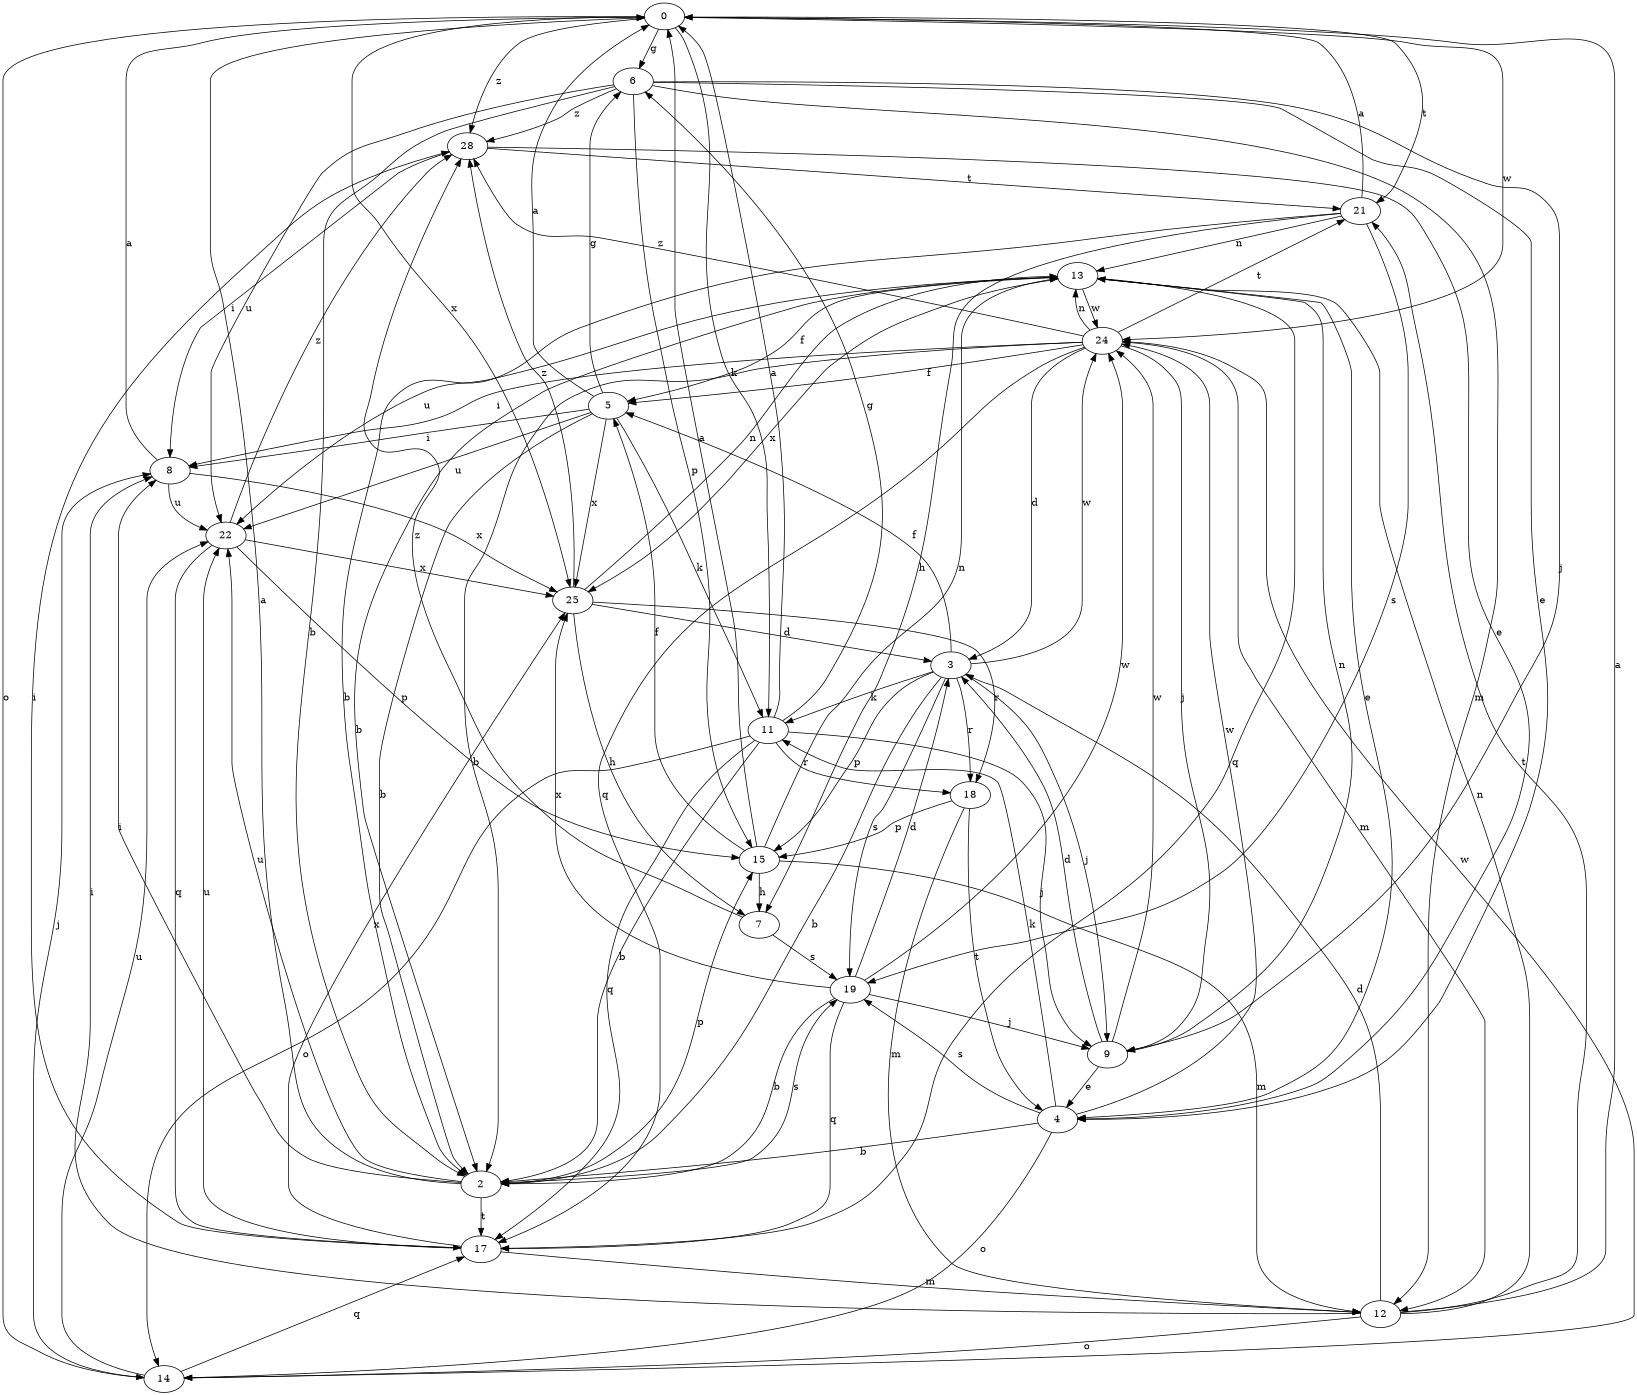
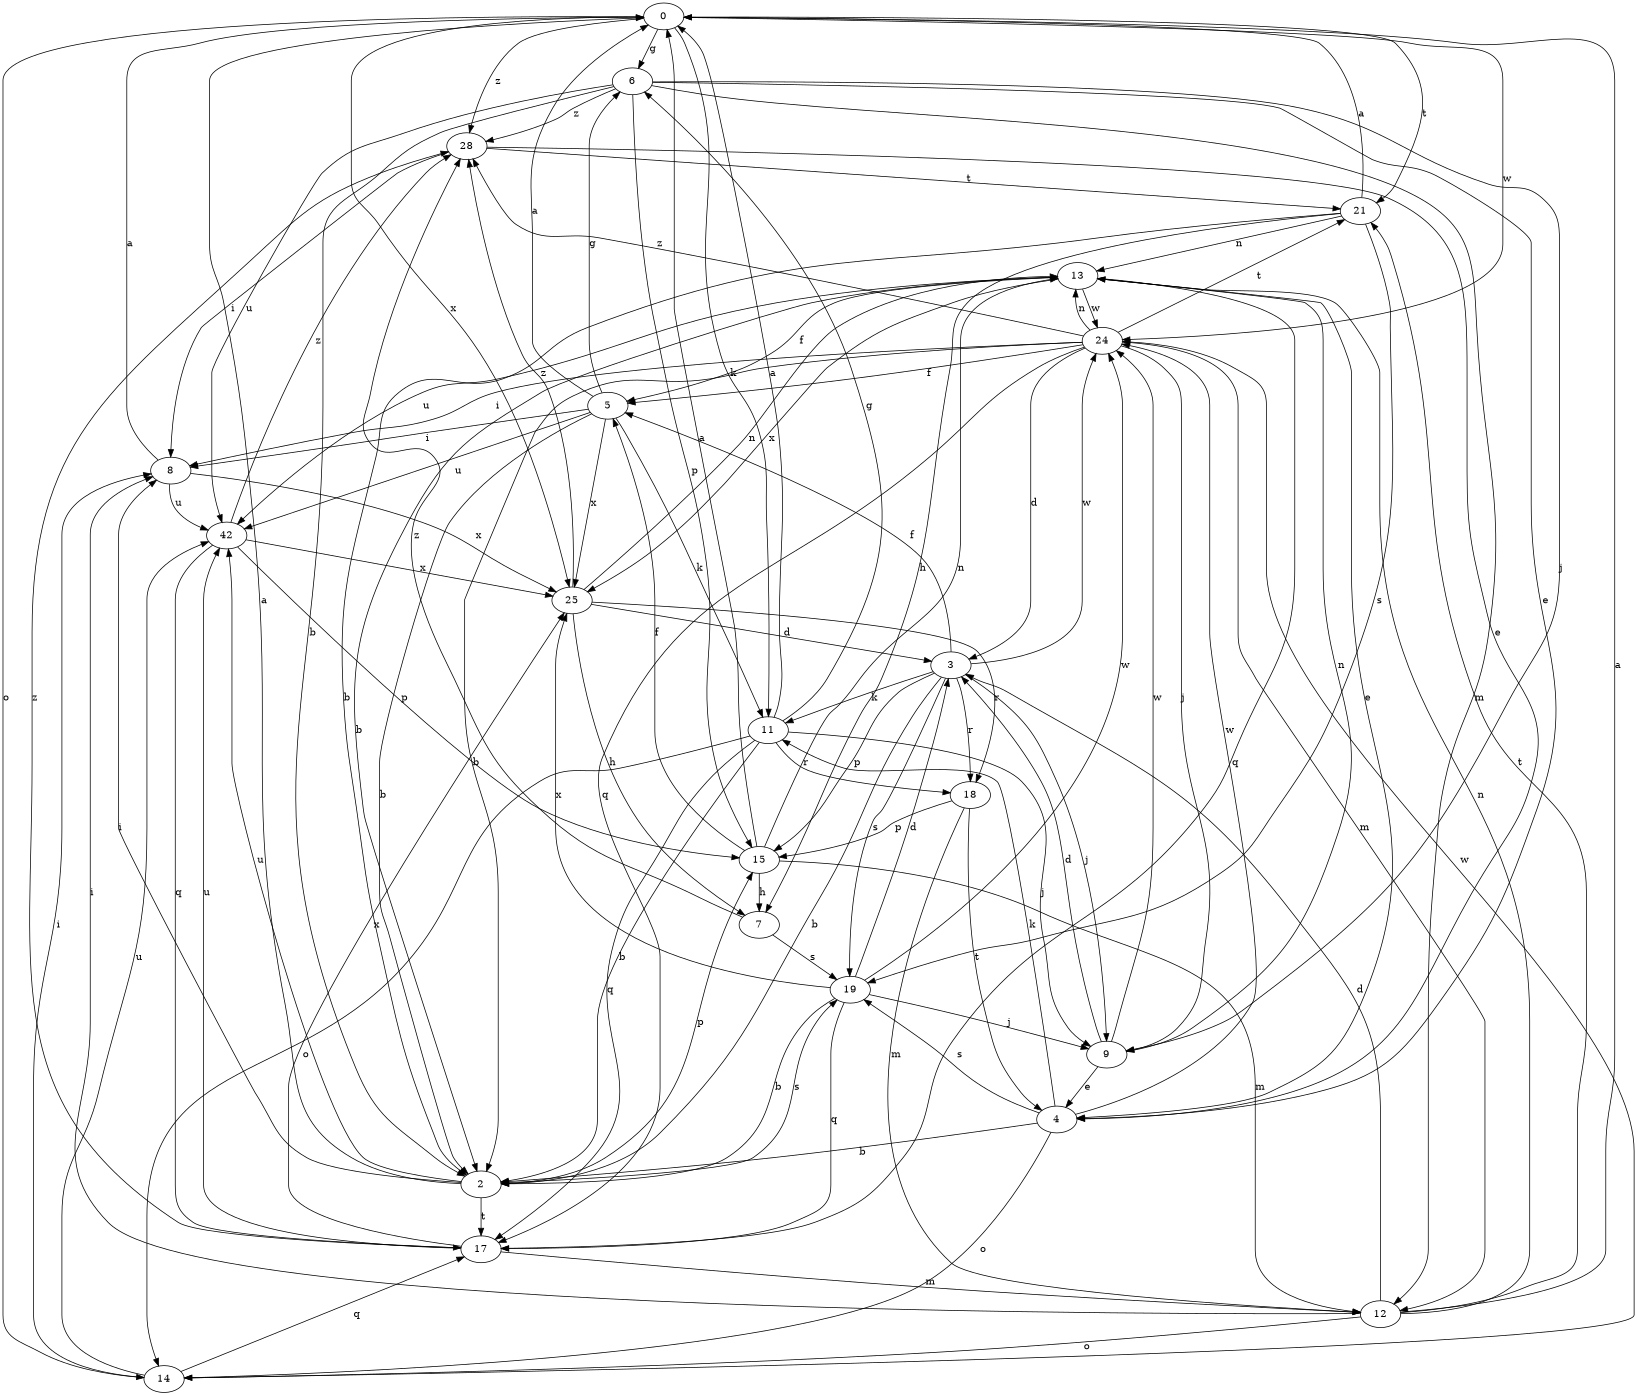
(226, 536) -> (227, 536)
(35, 698) -> (35, 698)
(59, 925) -> (59, 925)
